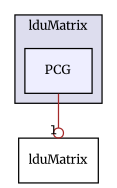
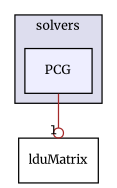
(58, 27) -> (58, 27)
